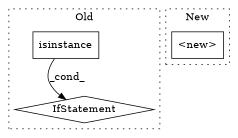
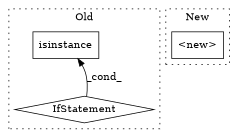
(48, 78) -> (87, 80)
